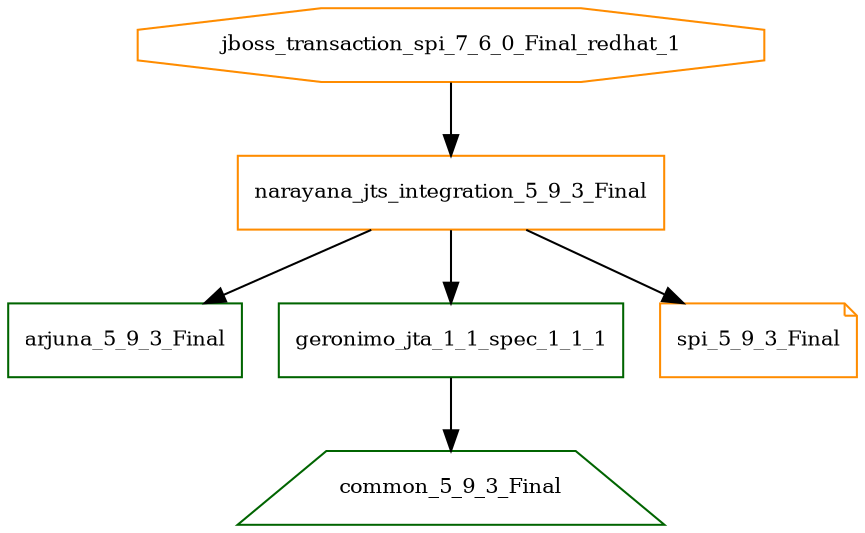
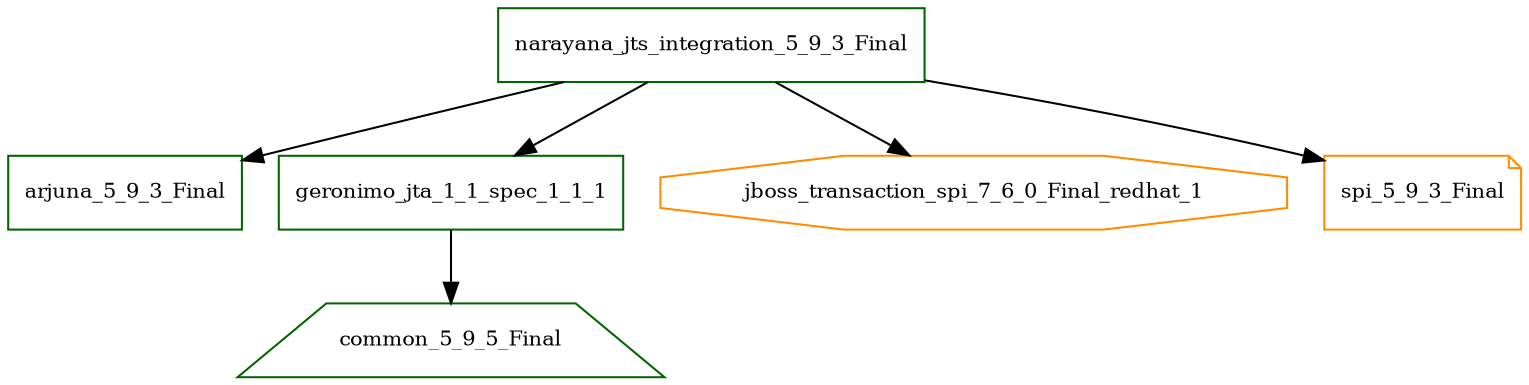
(451, 109) -> (833, 114)
(451, 193) -> (711, 45)
(451, 488) -> (451, 340)
